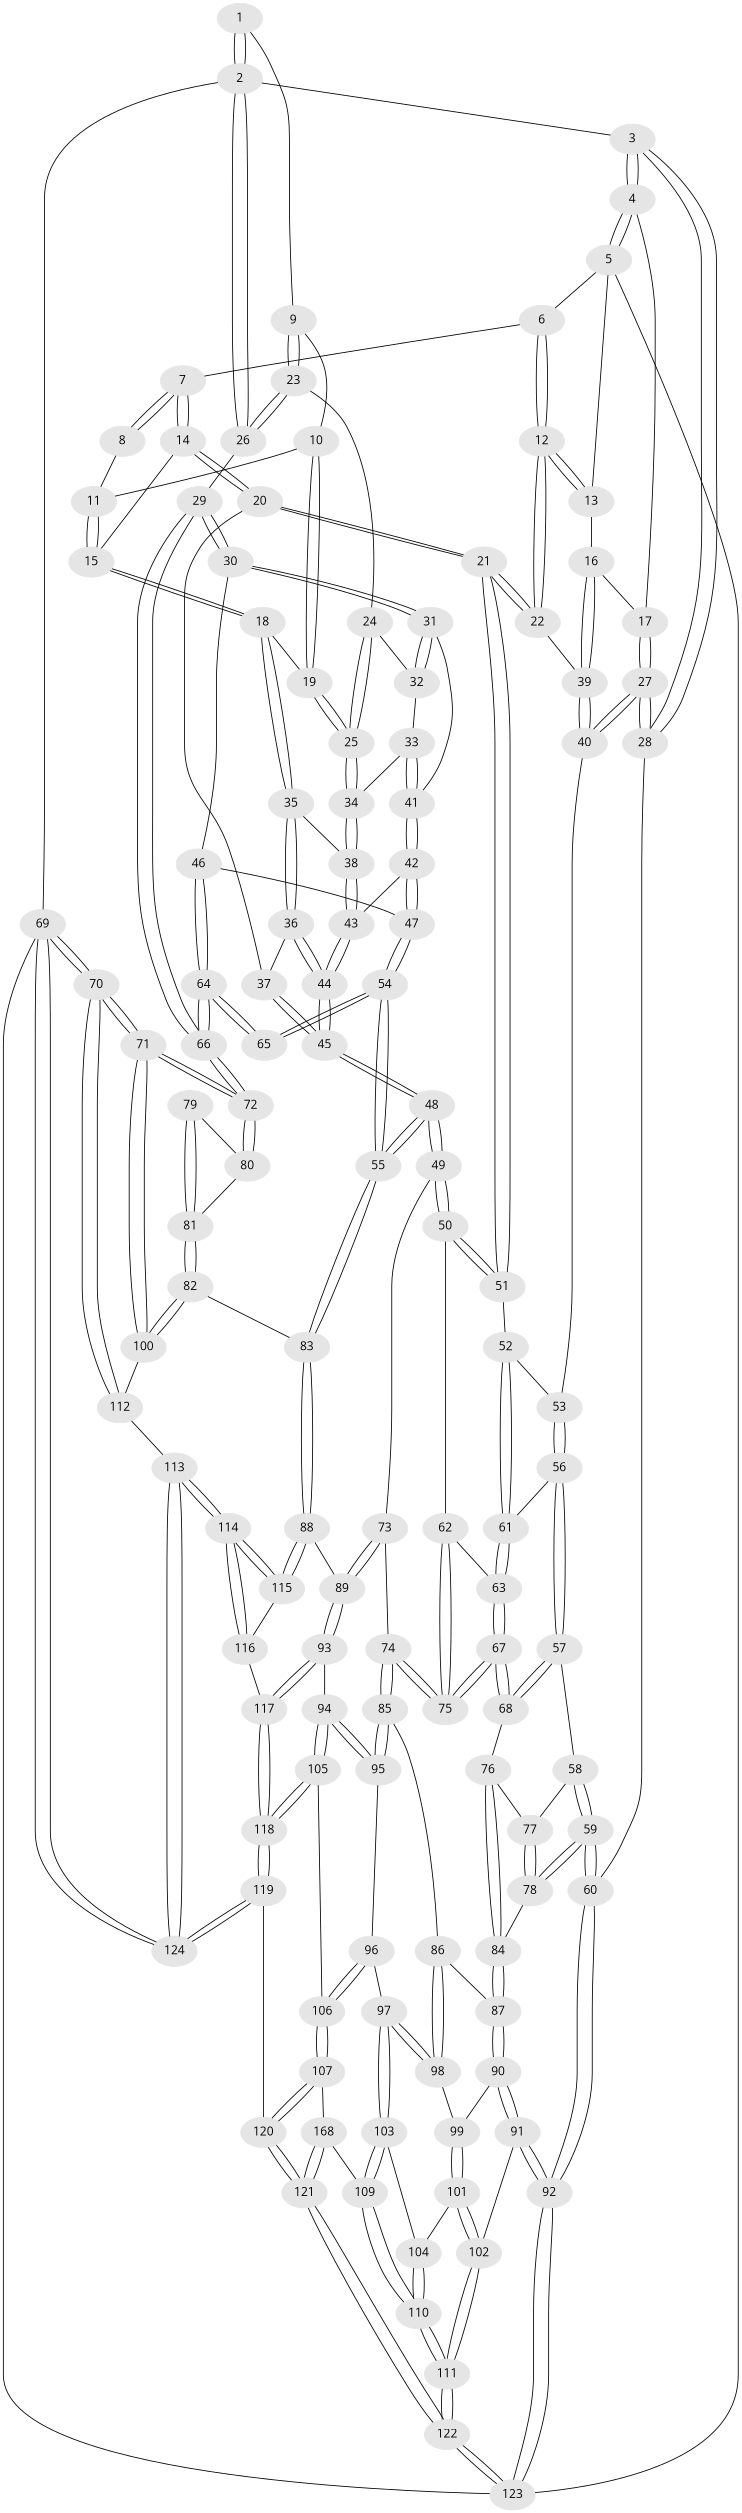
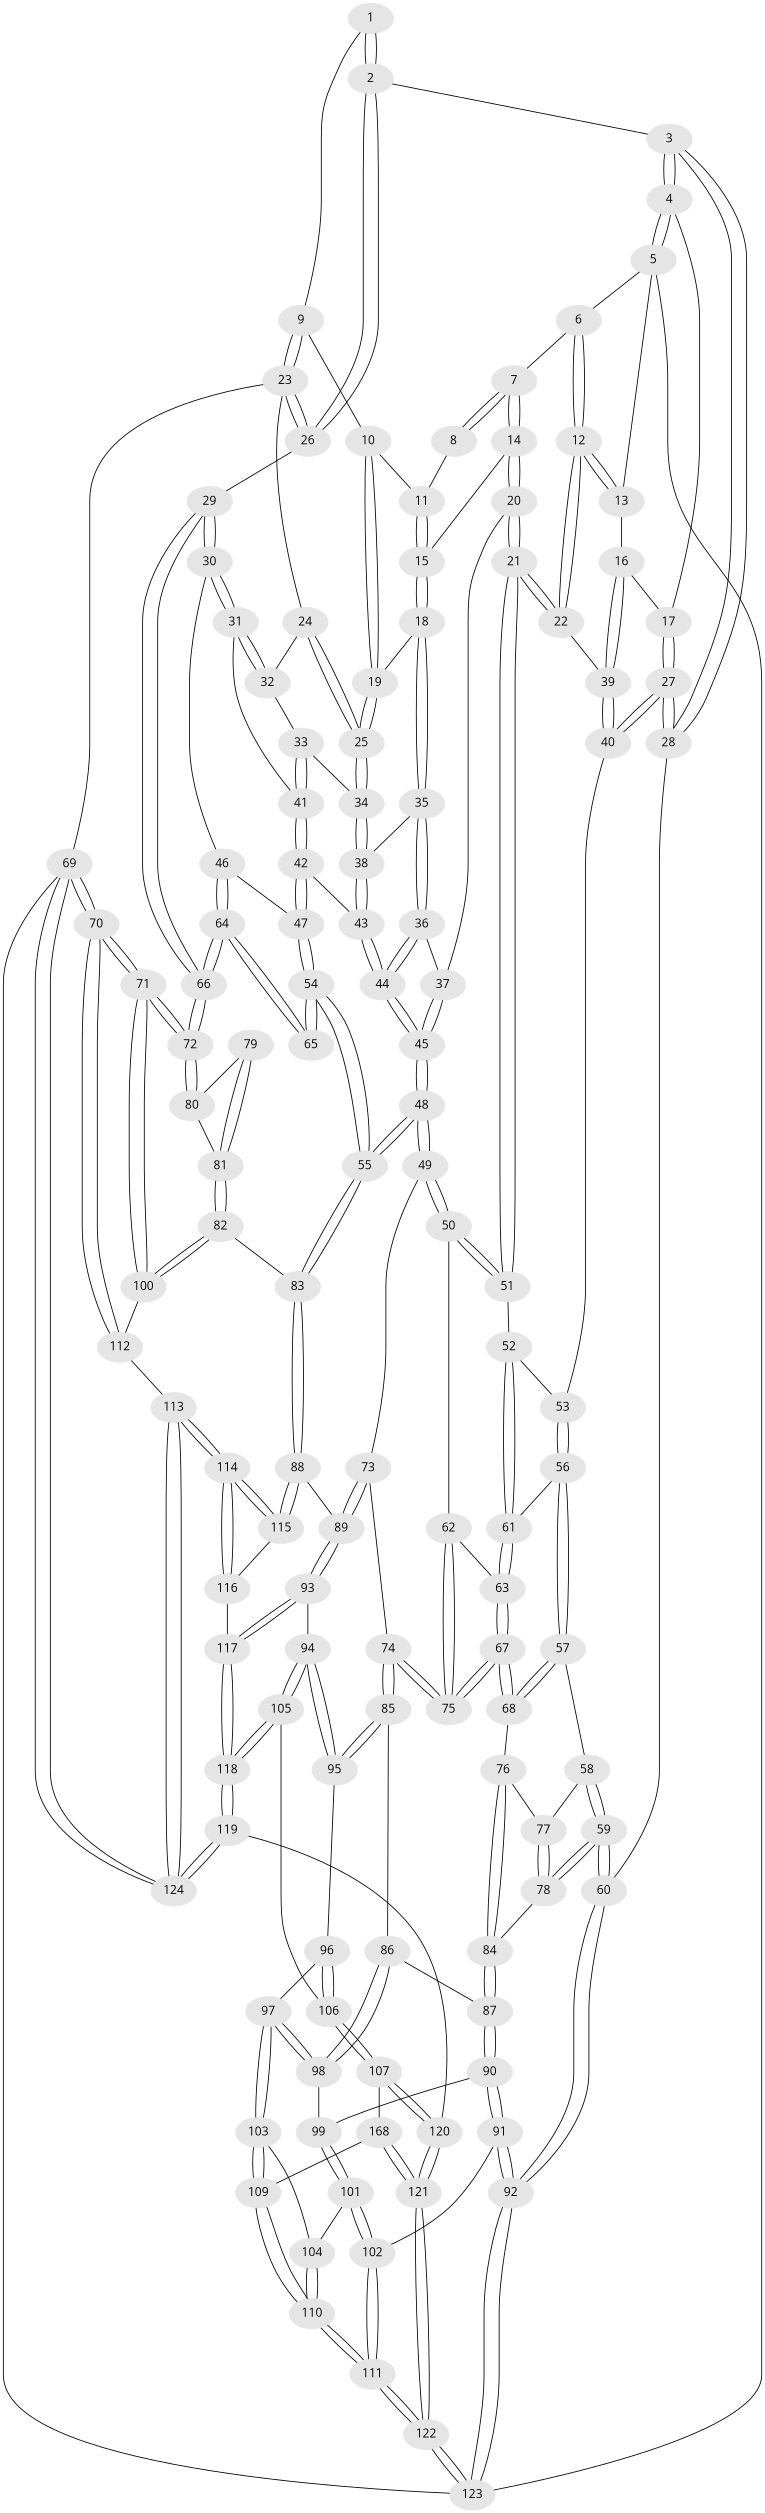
(44, 441) -> (90, 563)
